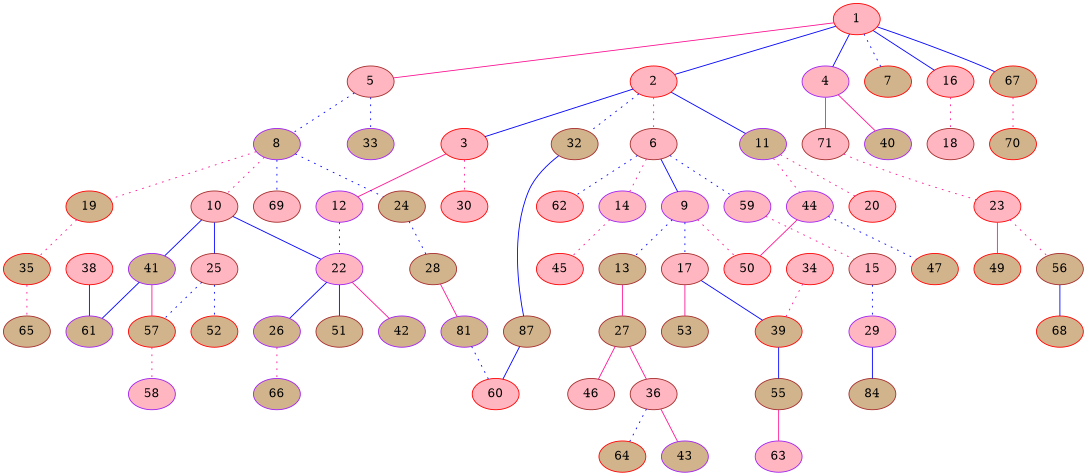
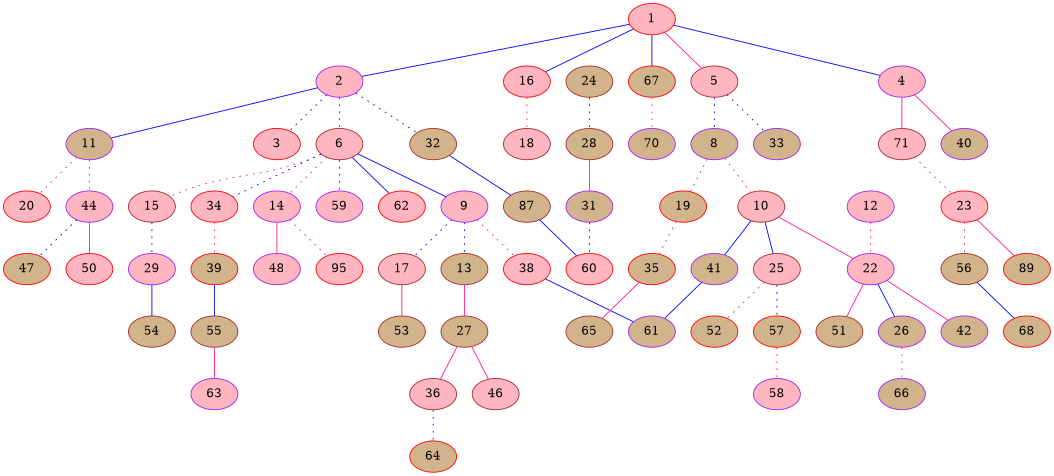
(654, 82) -> (339, 82)
(888, 82) -> none
(559, 113) -> (308, 113)
(654, 113) -> (339, 113)
(1013, 144) -> (652, 144)
none -> (277, 175)
(339, 175) -> none
(402, 175) -> none
(607, 175) -> (371, 175)
(277, 207) -> none
(464, 207) -> none
(277, 238) -> (816, 238)
(339, 238) -> (871, 238)
(716, 238) -> (496, 238)
(810, 238) -> (246, 175)
none -> (277, 269)
(560, 269) -> (339, 269)
(997, 269) -> (1027, 269)
(27, 300) -> (621, 300)
(152, 300) -> none
(214, 300) -> (746, 300)
(339, 300) -> (855, 300)
(732, 300) -> none
(464, 332) -> (589, 207)
(872, 394) -> (152, 332)
(685, 457) -> none
